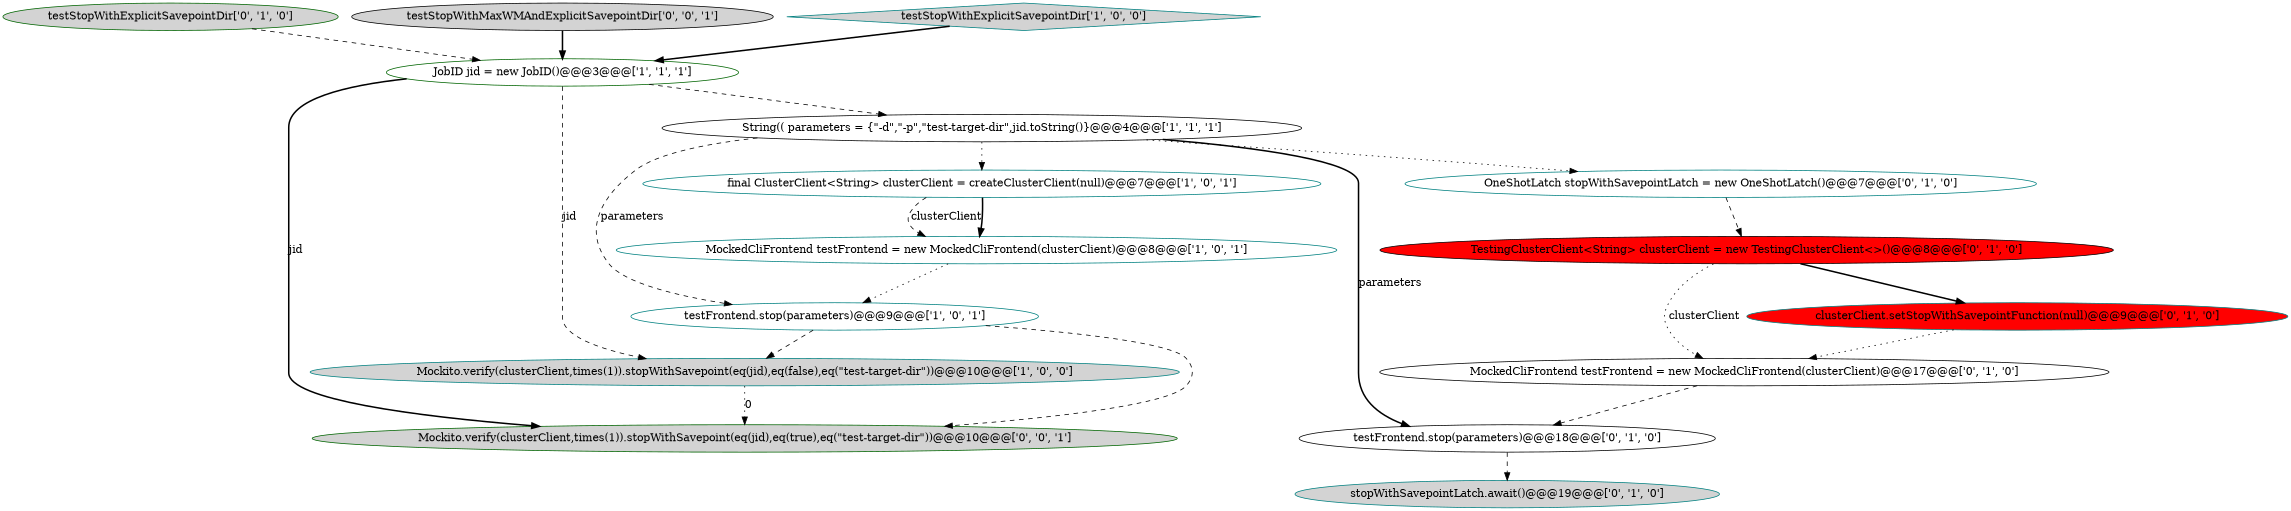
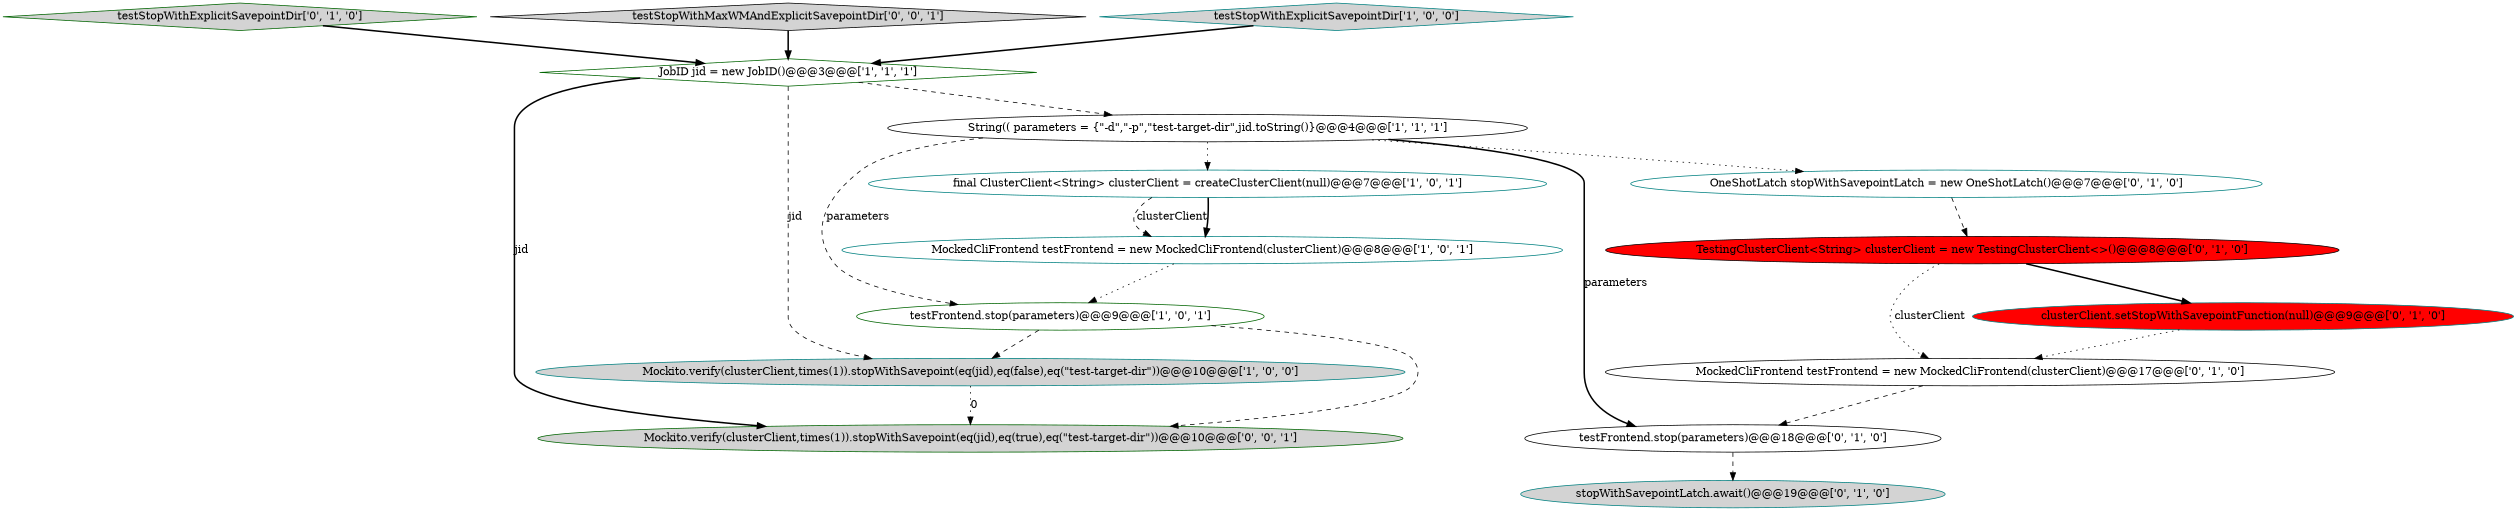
(171, 17) -> (240, 17)
(562, 17) -> (788, 17)
(362, 44) -> (510, 44)
(562, 72) -> (788, 72)
(835, 316) -> (1060, 316)
